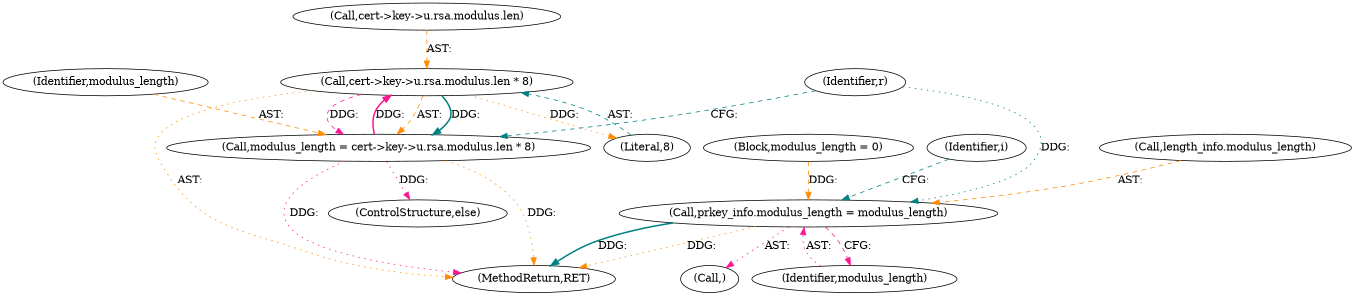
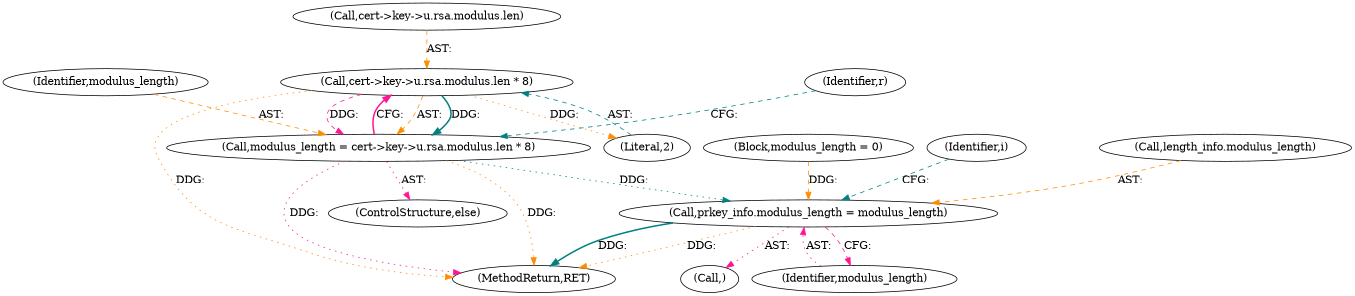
(392, 115) -> (392, 115)
(1039, 136) -> (590, 180)
(647, 148) -> (647, 148)
(192, 181) -> (192, 181)
(416, 181) -> (416, 181)
